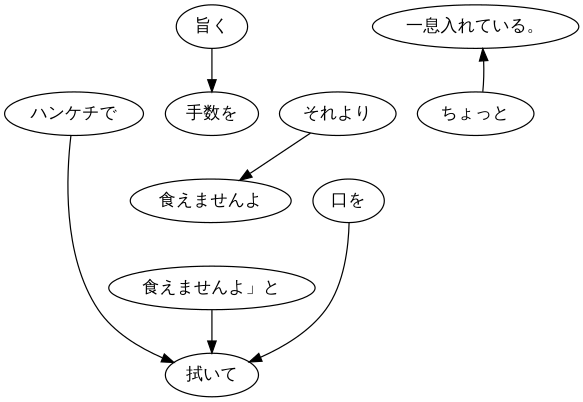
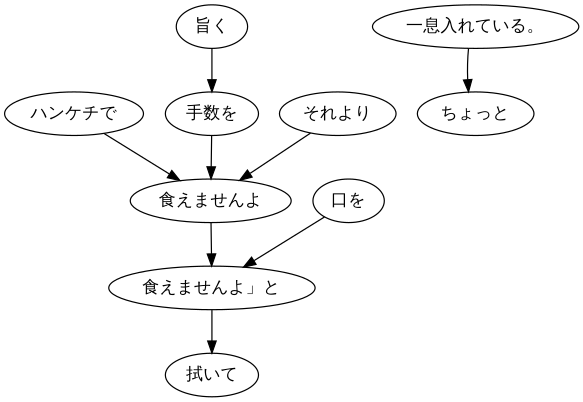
(484, 76) -> (468, 64)
none -> (211, 151)
none -> (211, 238)
(78, 265) -> (137, 154)
(328, 305) -> (289, 239)
